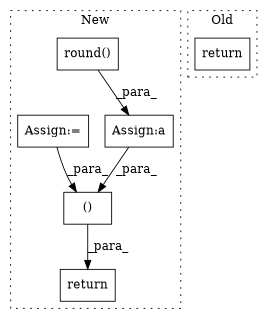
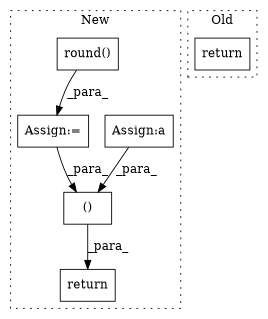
(111, 89) -> (67, 88)
